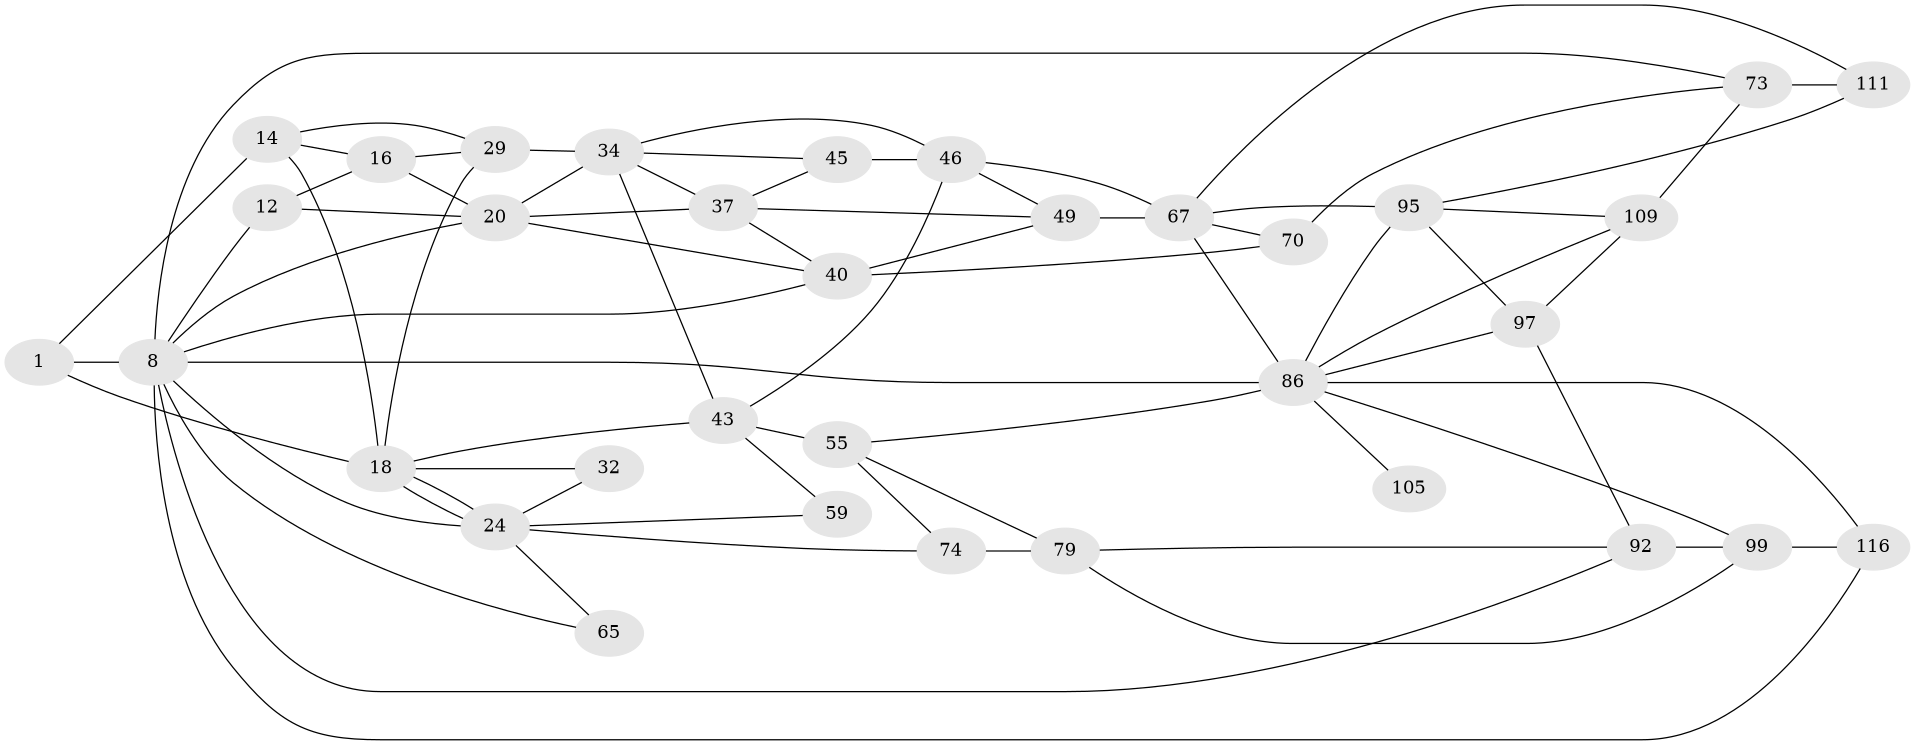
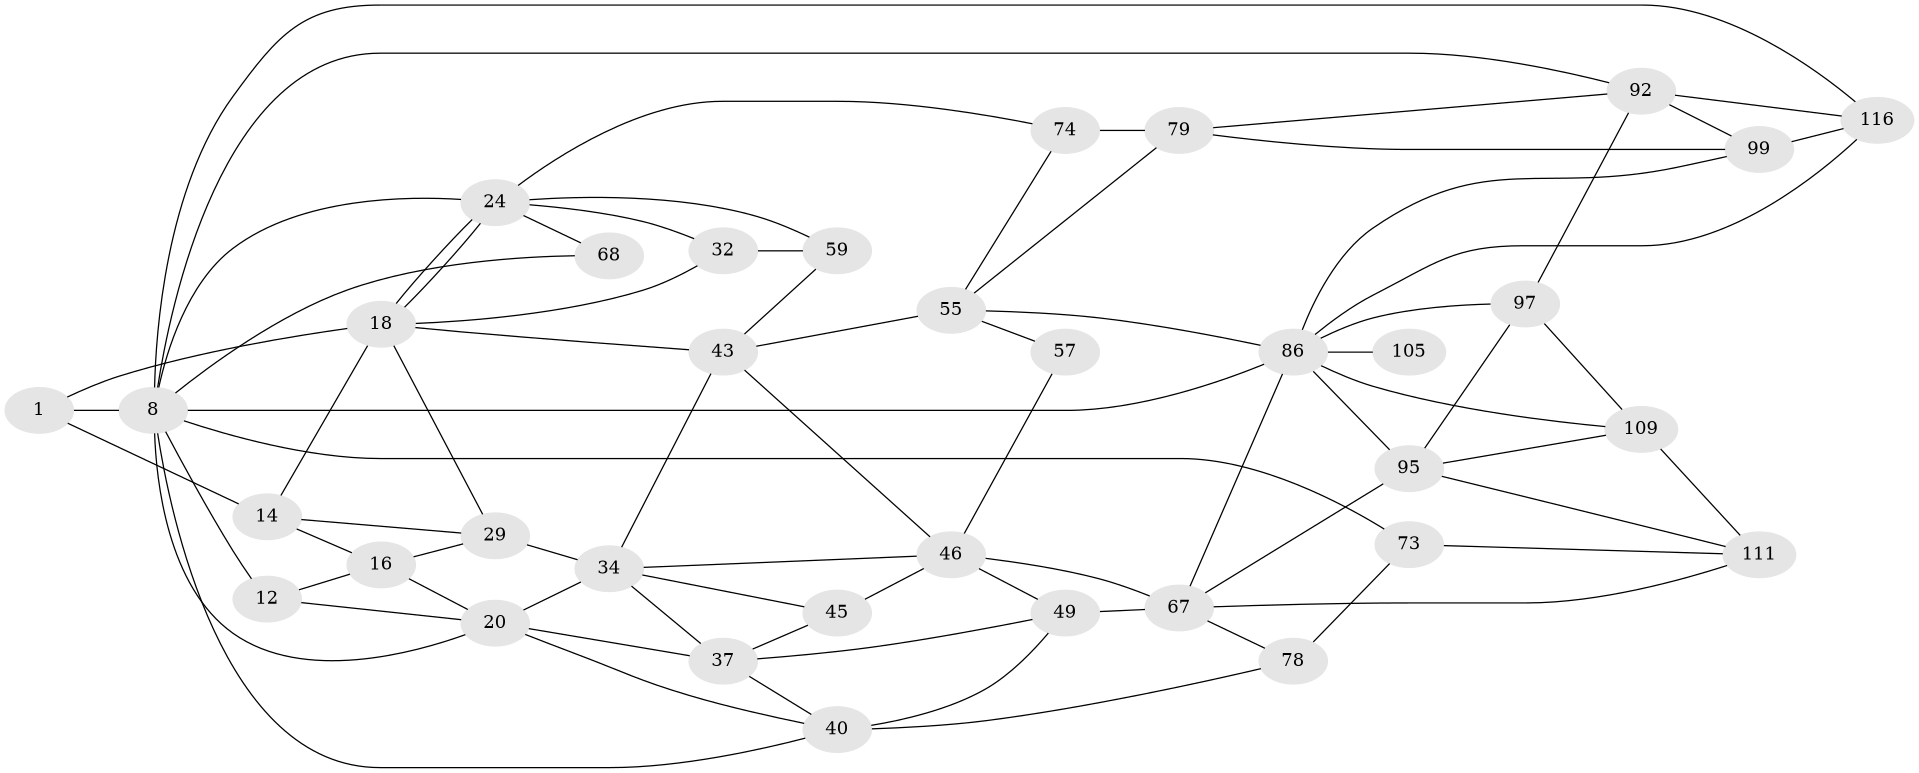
none -> (1758, 106)
(1696, 156) -> (1700, 492)
(1293, 242) -> (1293, 661)
none -> (780, 251)
none -> (1065, 352)
(609, 633) -> (609, 256)
